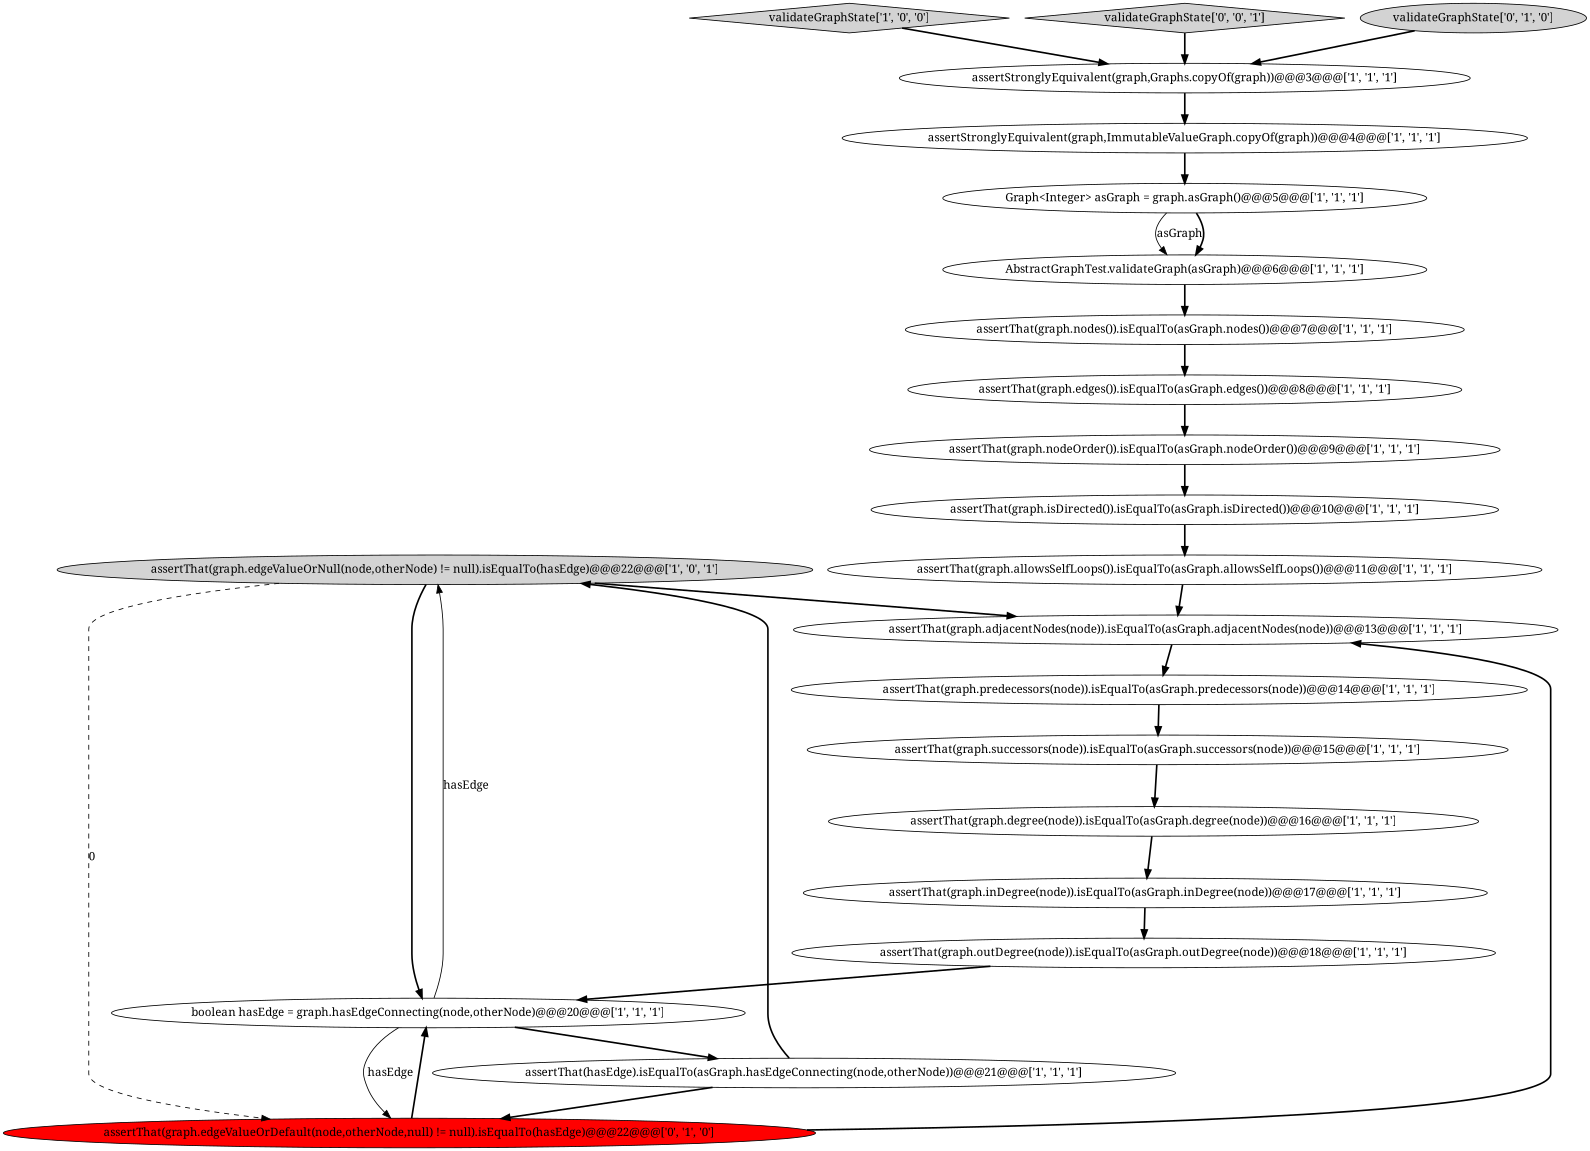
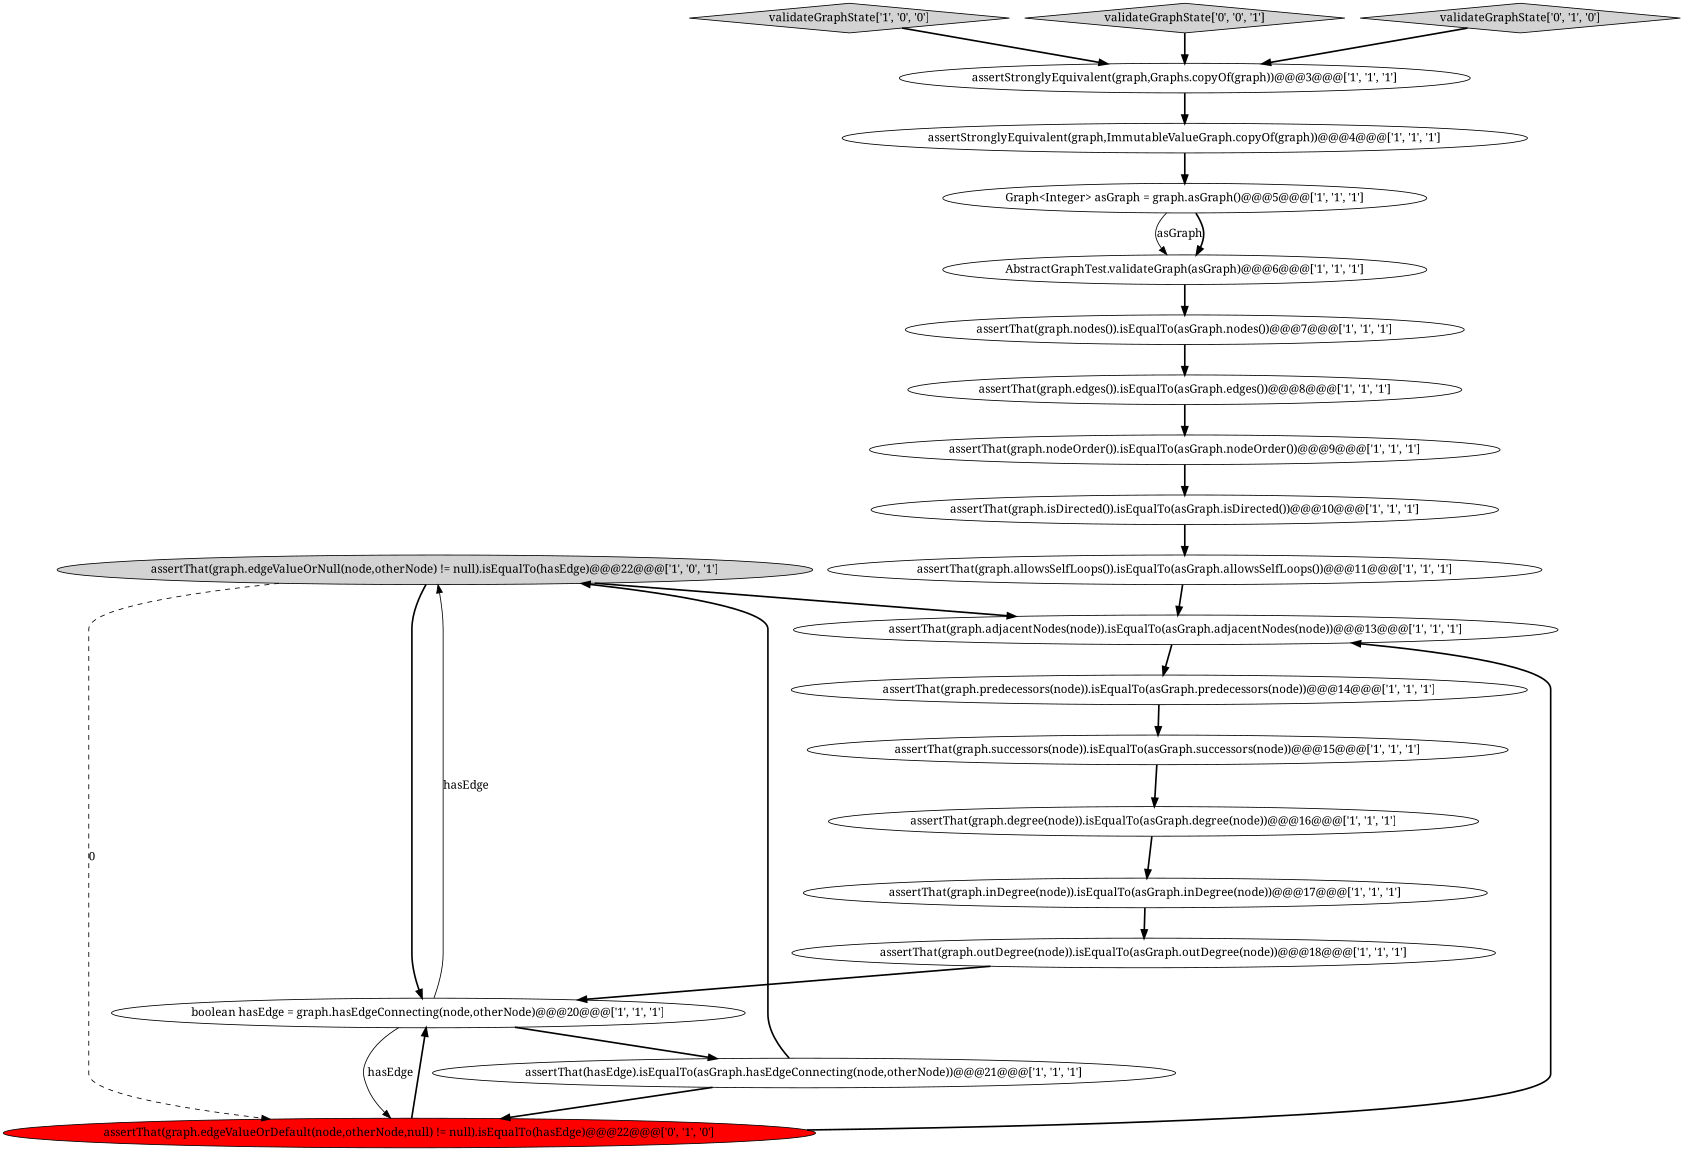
(1473, 18) -> (1520, 18)
